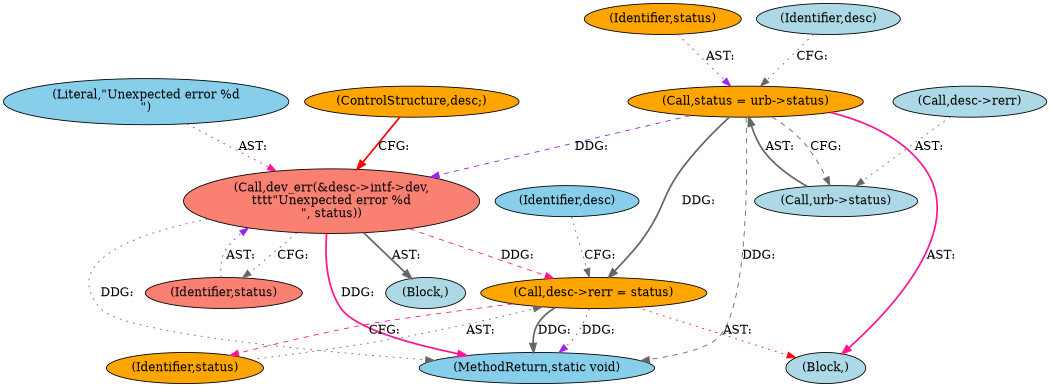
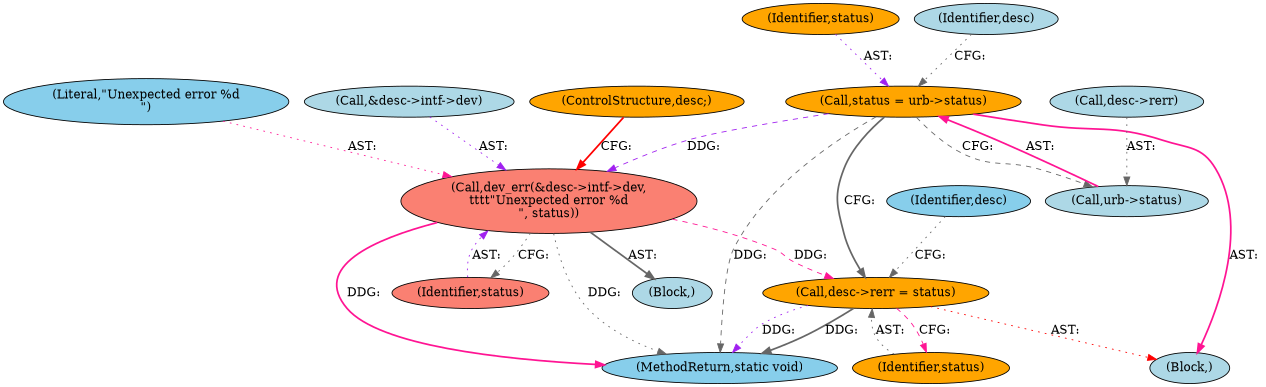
none -> (409, 102)
(773, 162) -> (1023, 152)
(700, 201) -> (862, 201)
